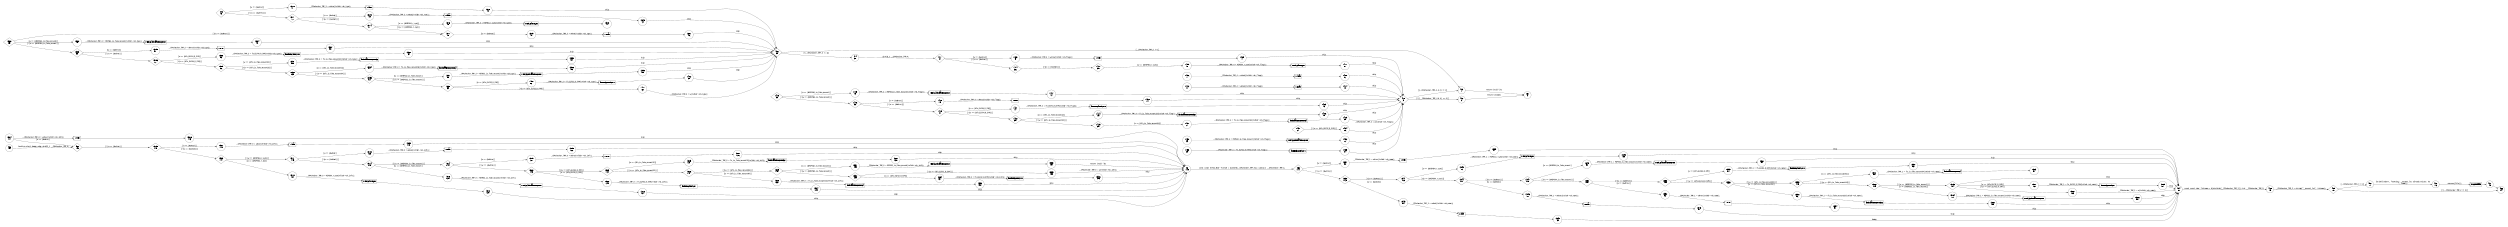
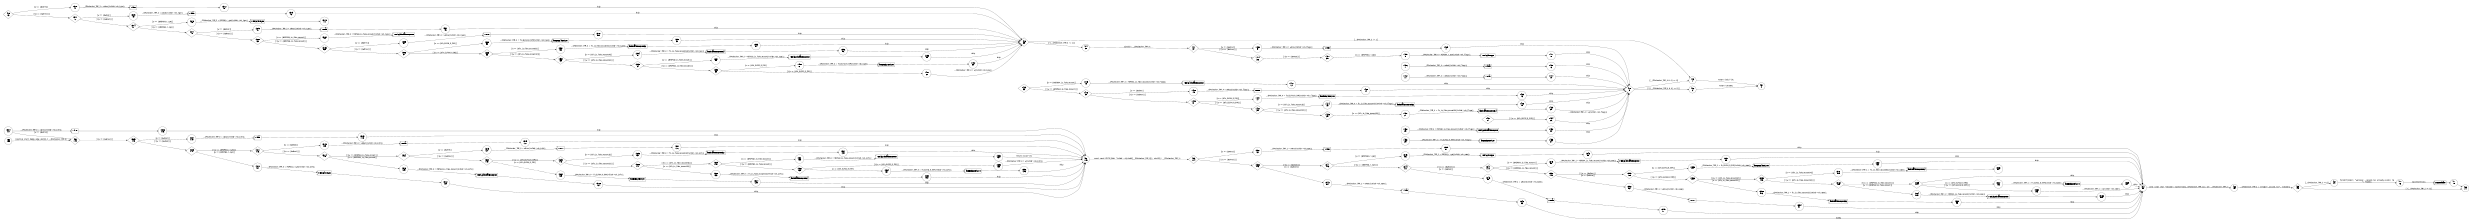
(227, 35) -> (223, 38)
(257, 42) -> none
(2270, 189) -> (2234, 188)
